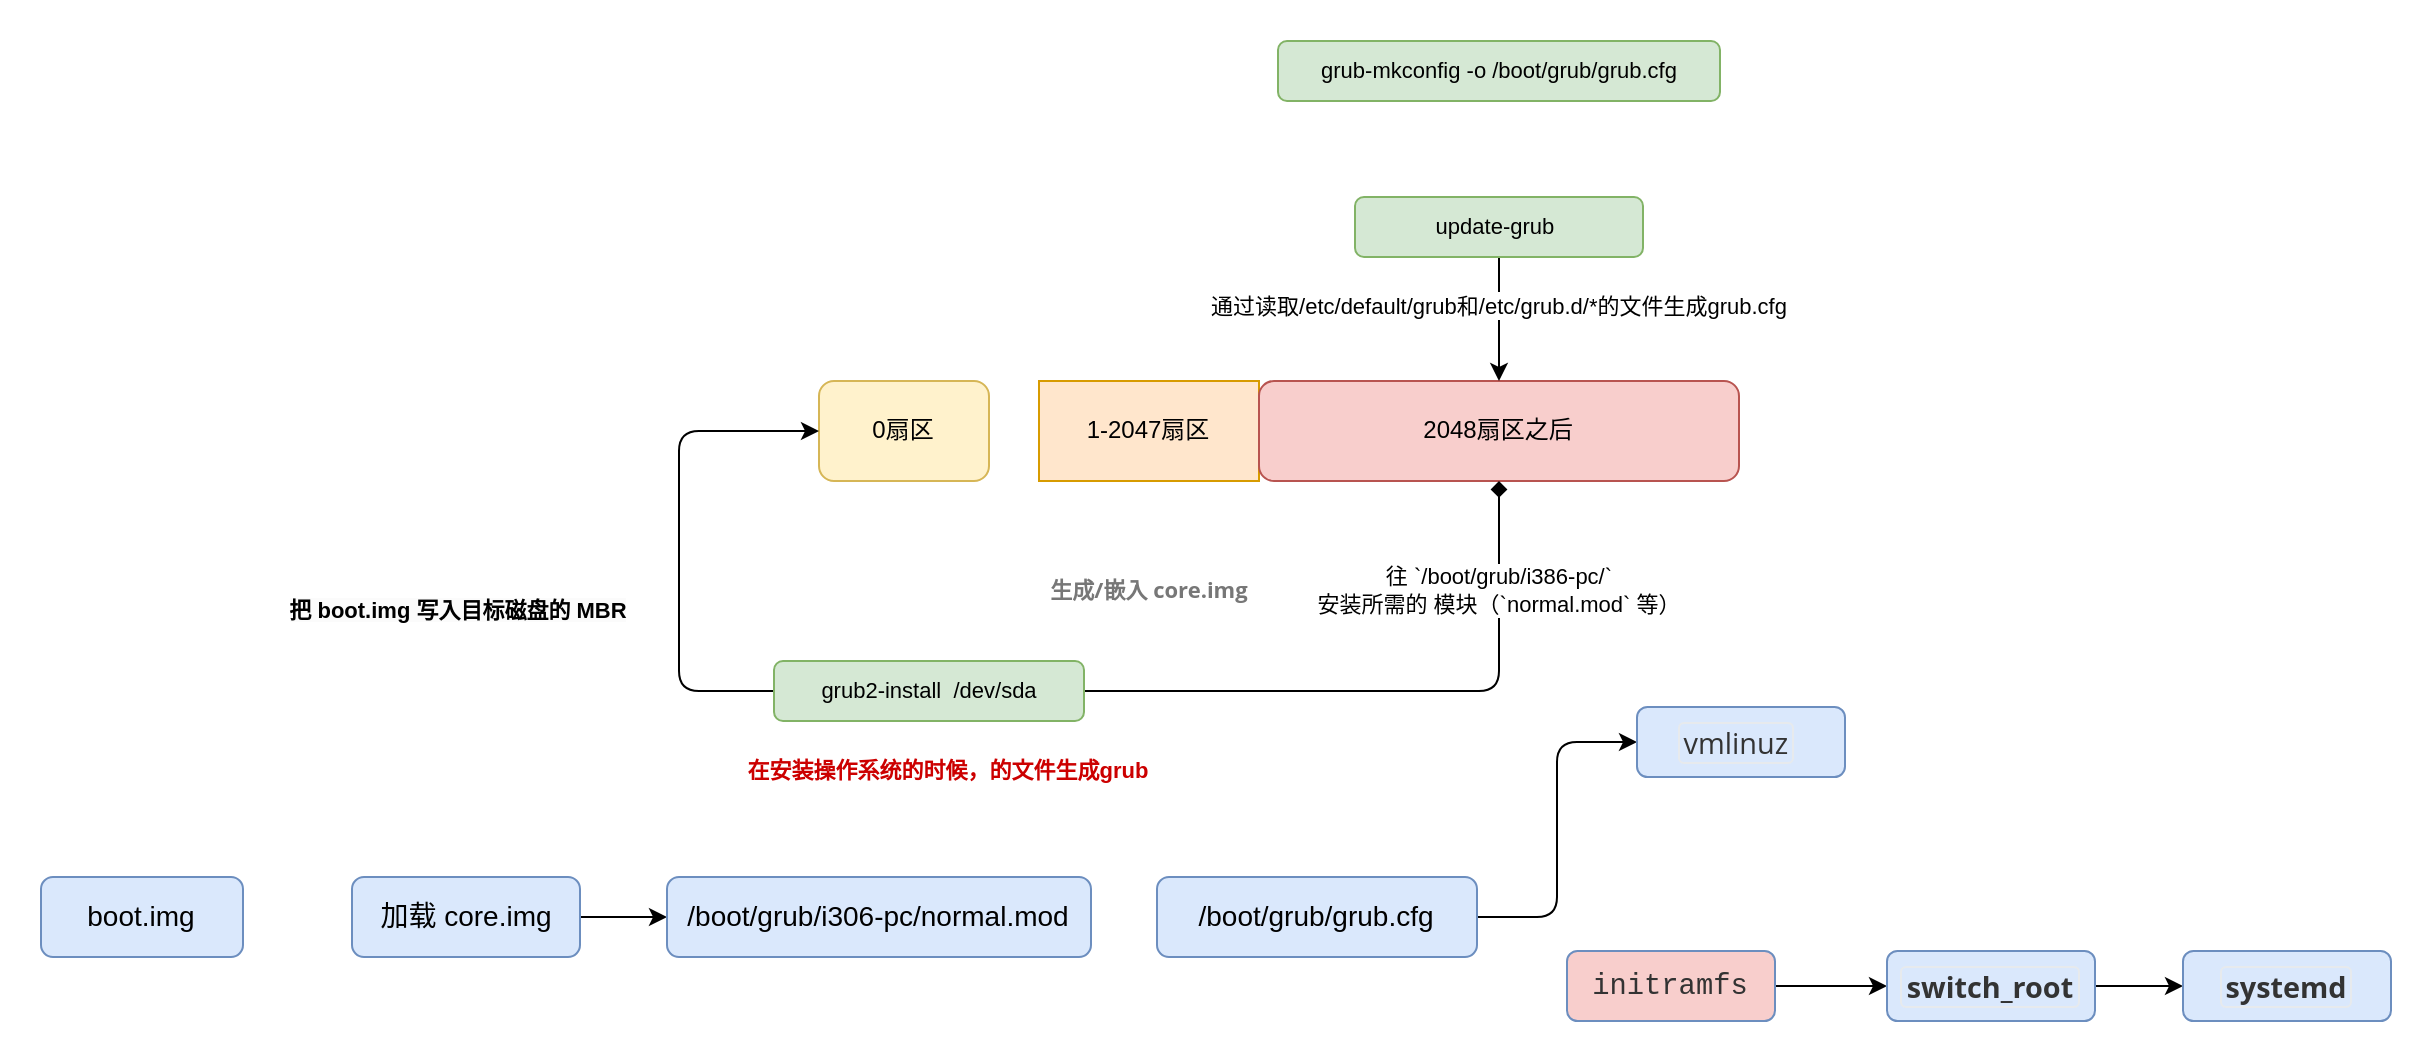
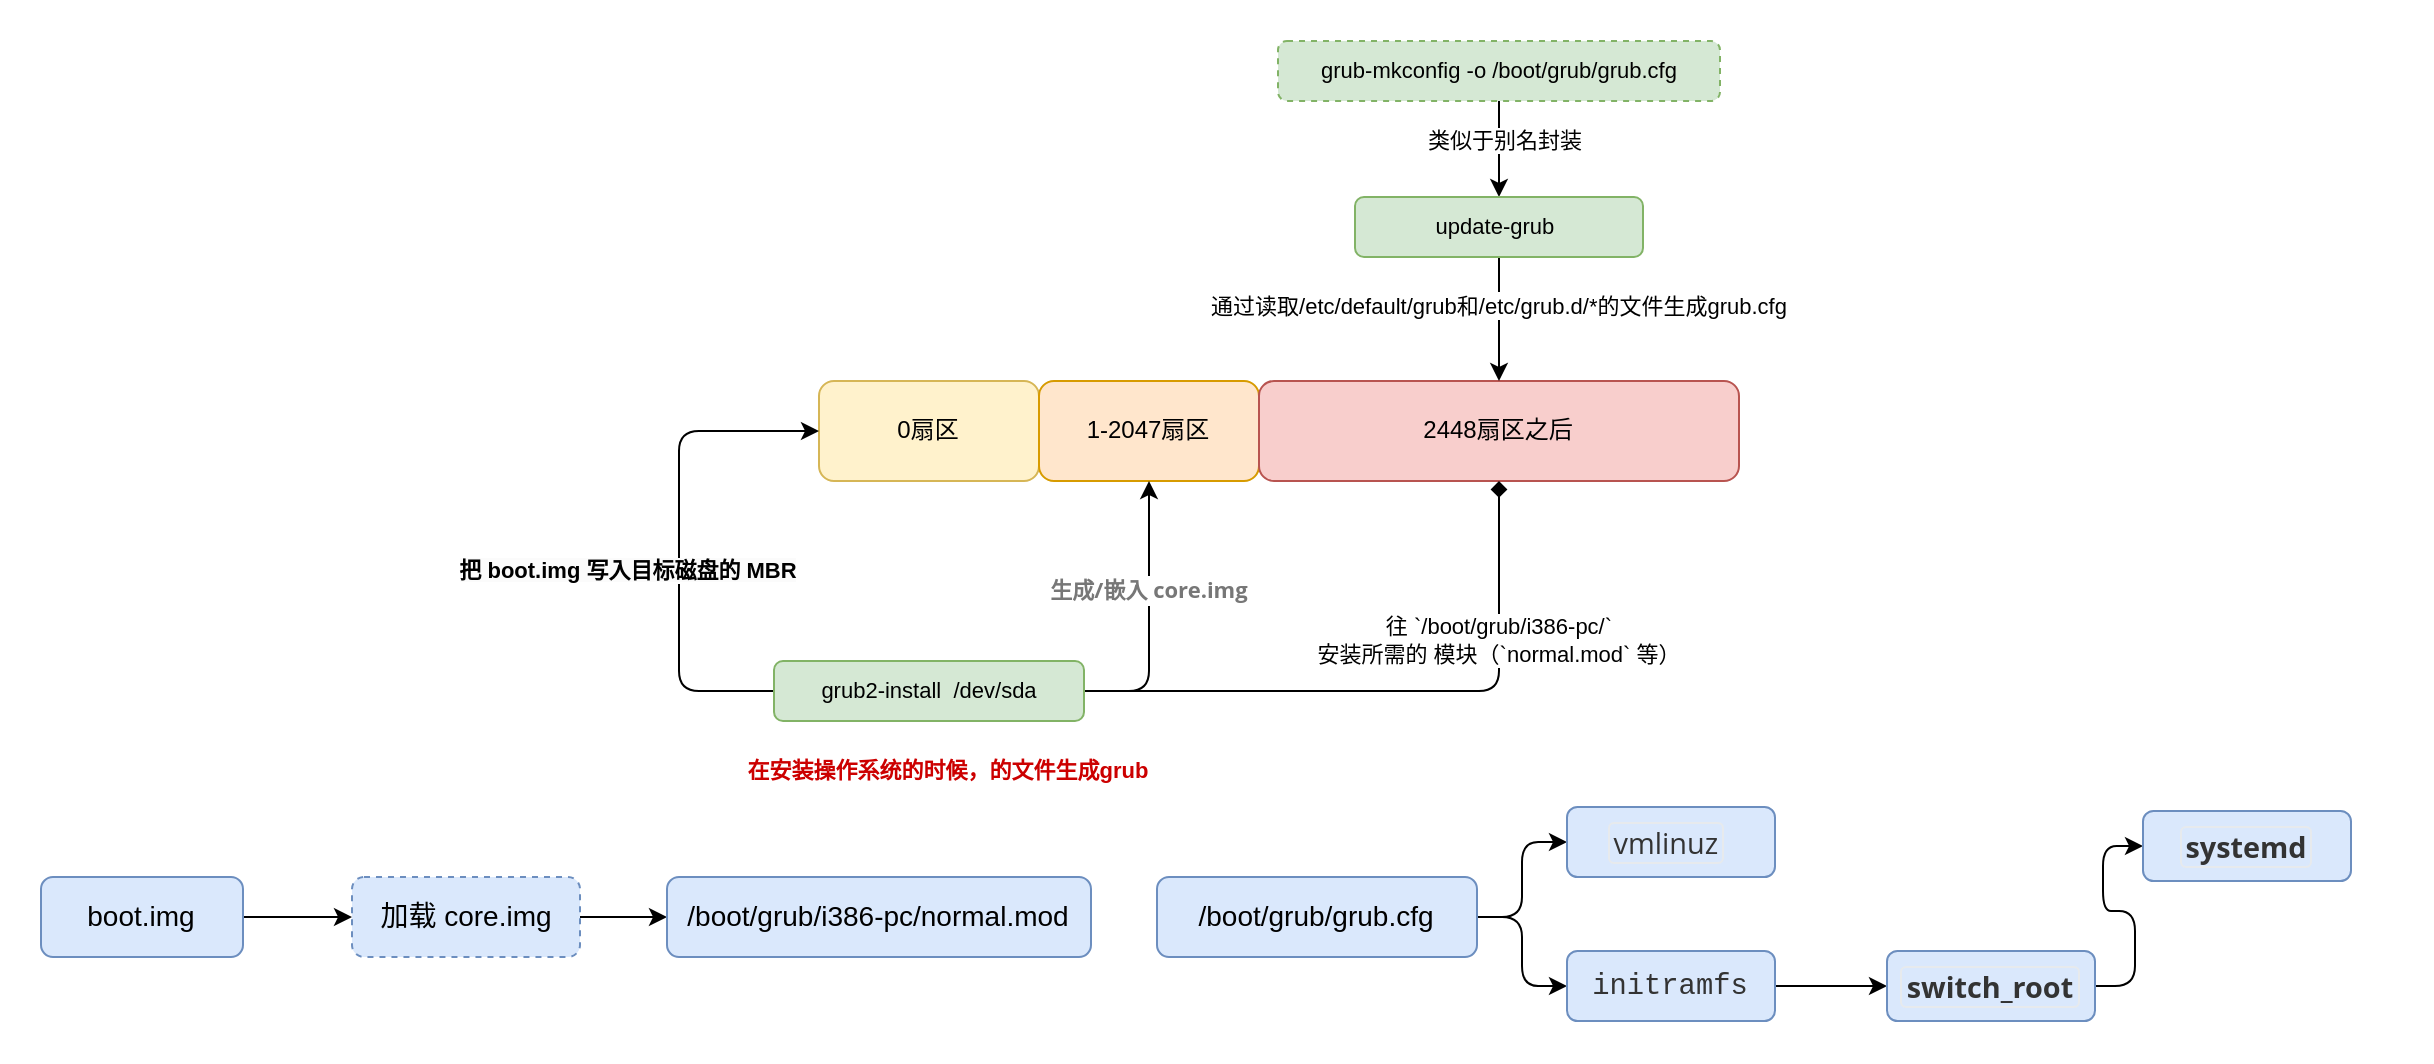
(1499, 71) -> (1499, 71)
none -> (1499, 142)
(904, 431) -> (929, 431)
(1149, 431) -> (1149, 431)
(1499, 431) -> (1499, 431)
(1499, 591) -> (1499, 641)
(459, 611) -> (629, 571)
none -> (1149, 646)
(1741, 742) -> (1671, 842)
none -> (291, 917)
(466, 917) -> (466, 917)
(879, 917) -> (879, 917)
none -> (1522, 964)
(1671, 986) -> (1671, 986)
(2287, 986) -> (2247, 846)
